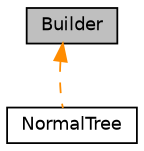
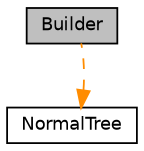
(60, 85) -> (84, 67)
